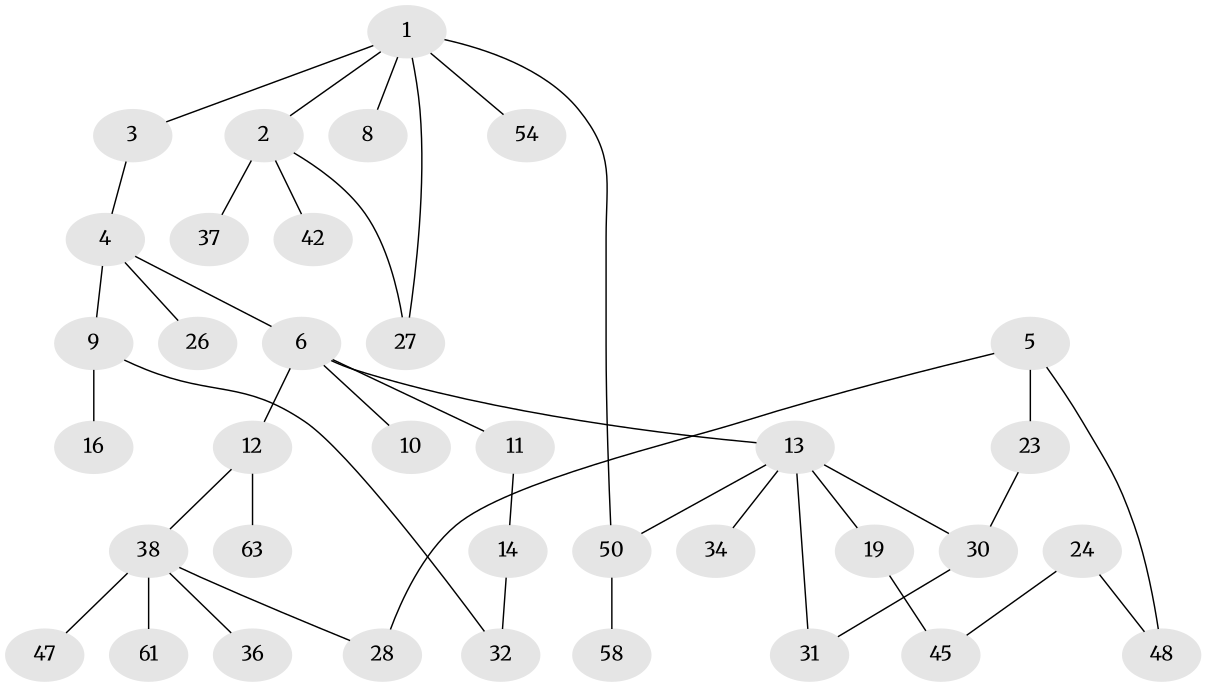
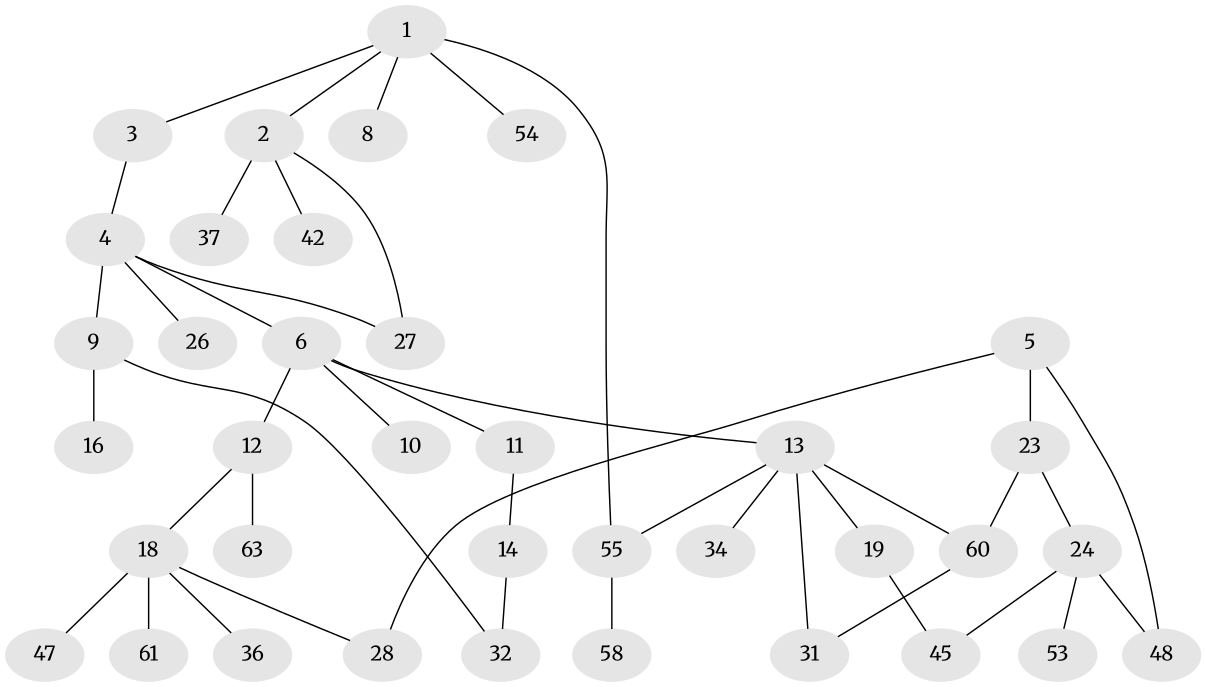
(421, 188) -> (255, 291)
none -> (1056, 499)
(149, 551) -> (149, 551)
(612, 551) -> (612, 551)
(978, 551) -> (978, 551)
none -> (1058, 655)
